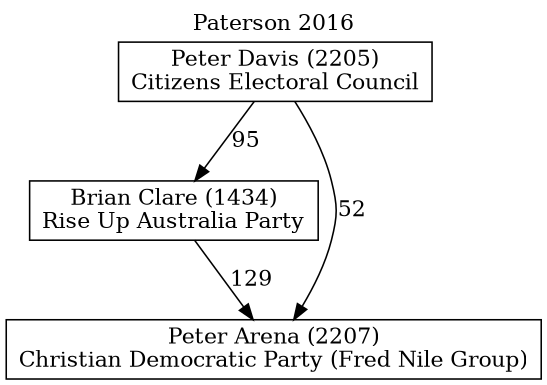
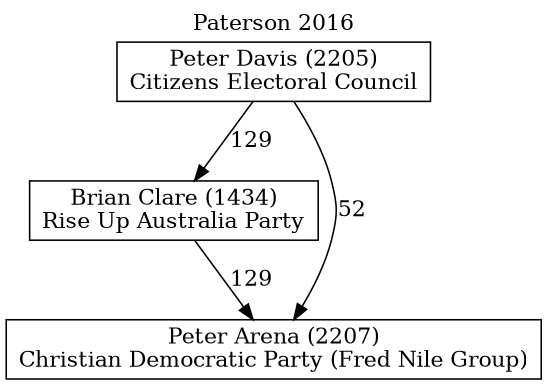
(246, 141) -> (252, 141)
